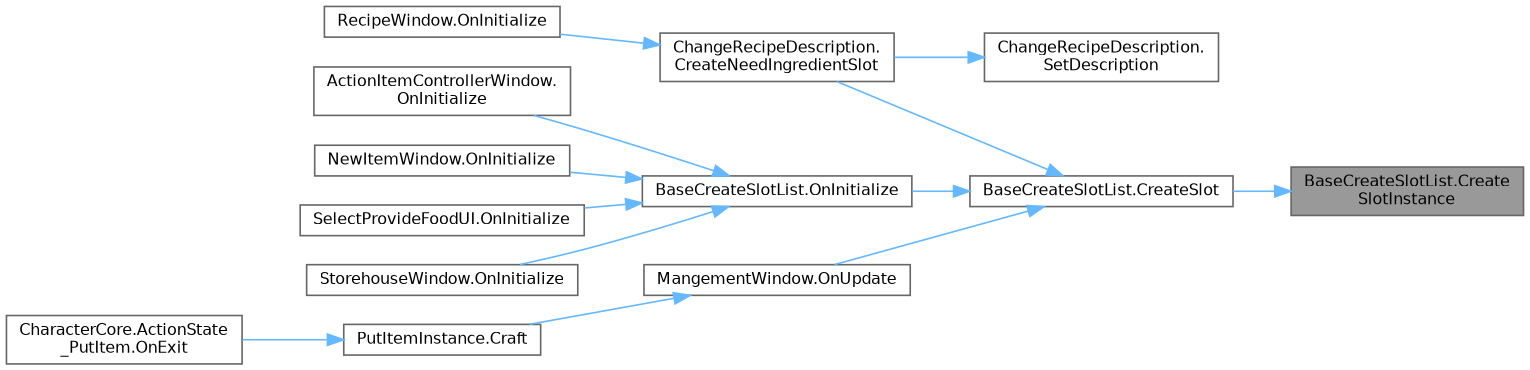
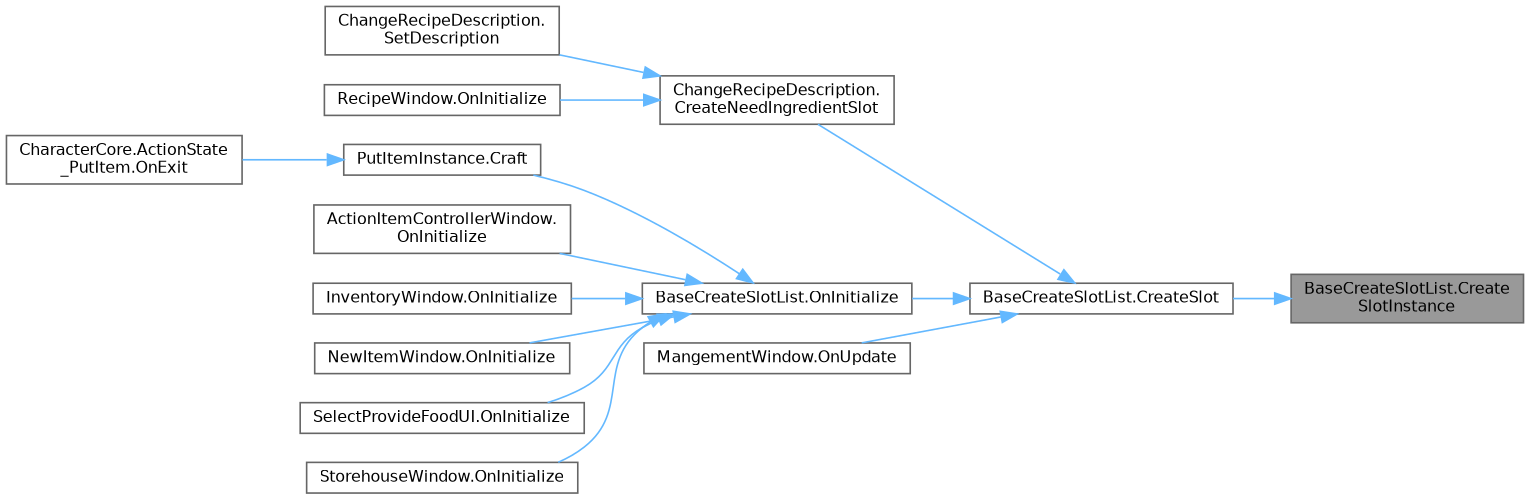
(931, 57) -> (602, 64)
none -> (442, 299)
(602, 311) -> (640, 216)
